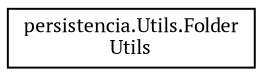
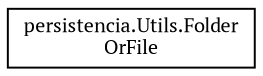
(131, 38) -> (131, 38)
